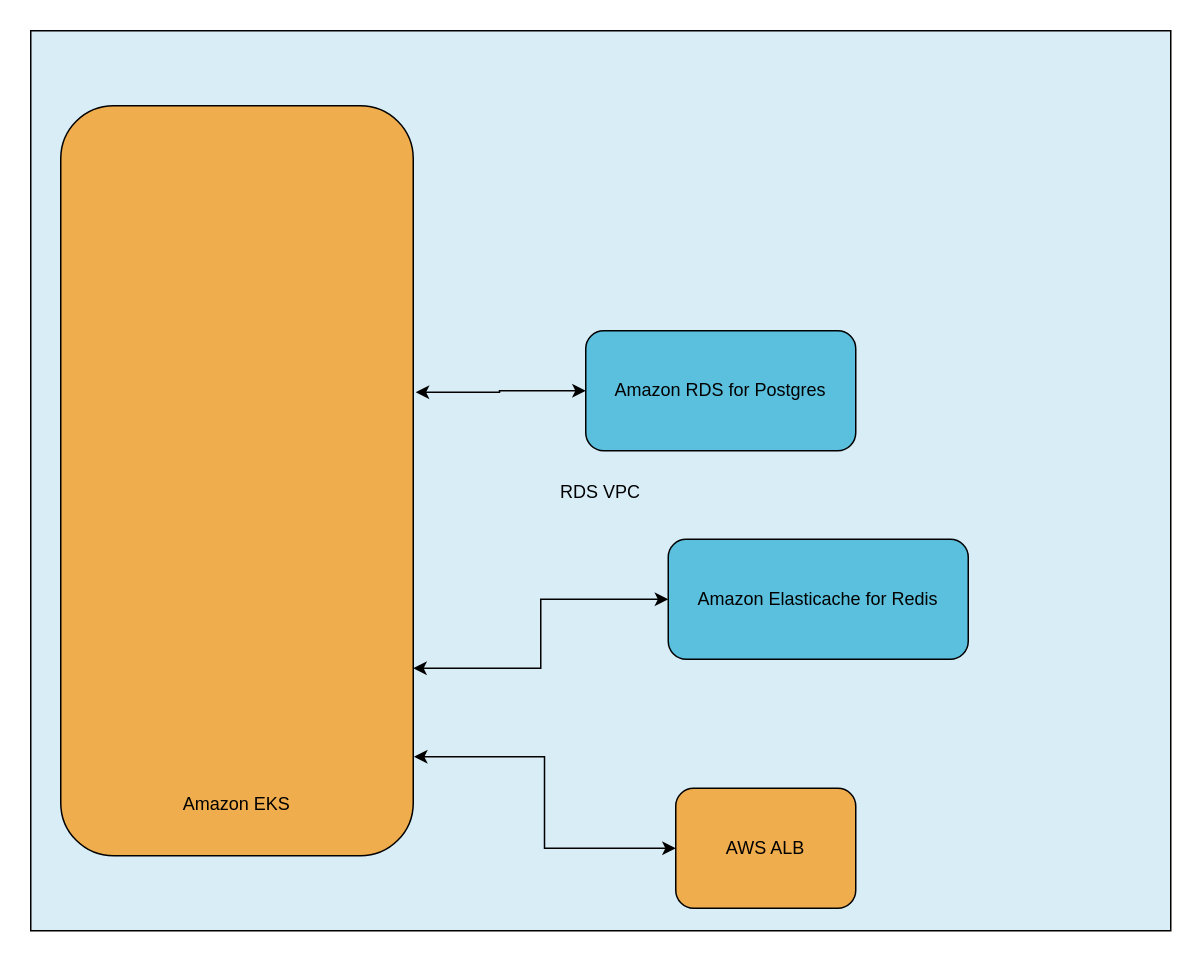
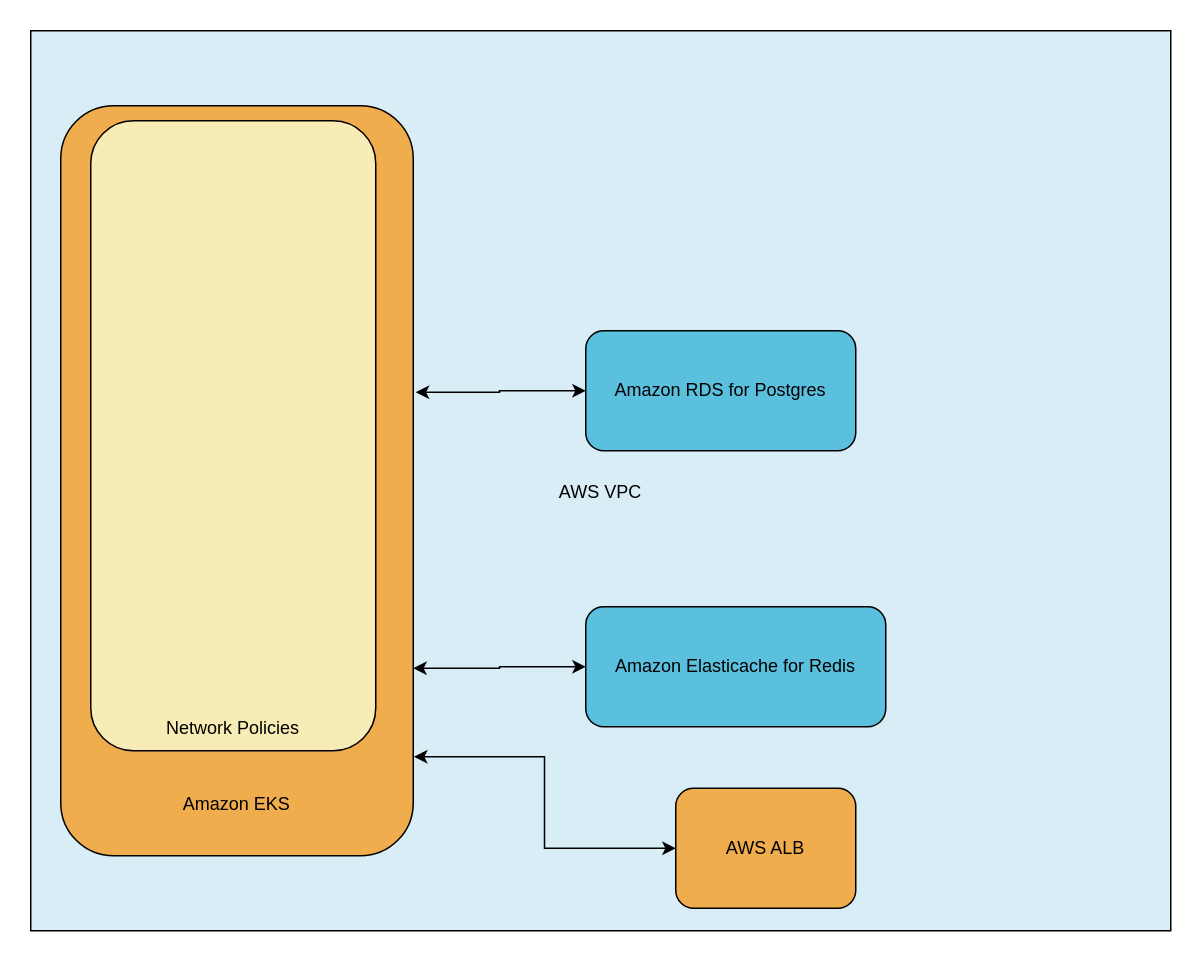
none -> (233, 436)
(601, 481) -> (601, 481)
(818, 599) -> (736, 667)
